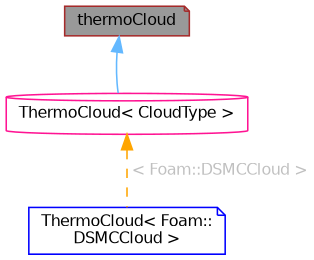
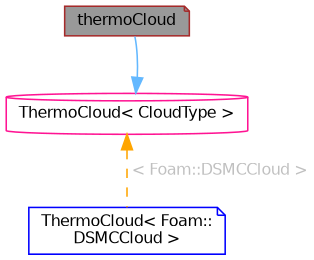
(117, 73) -> (137, 57)
